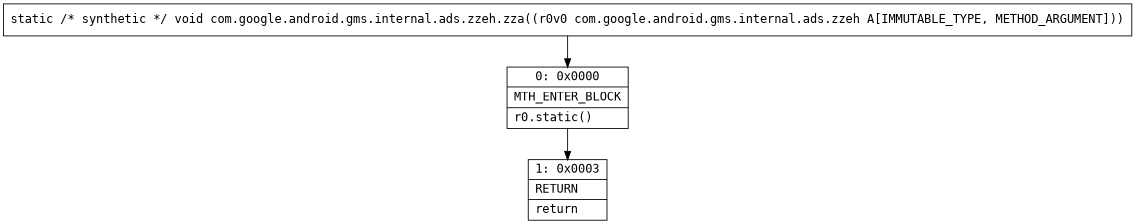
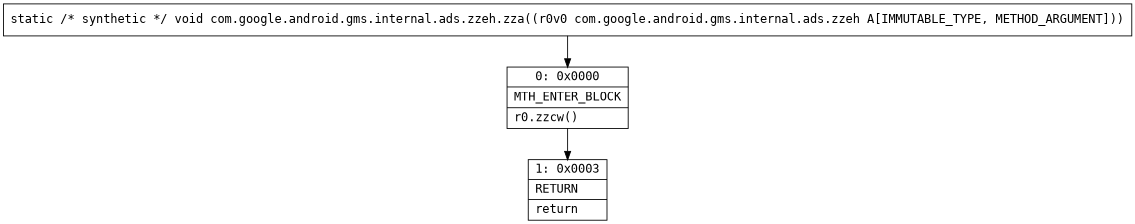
(553, 118) -> (546, 118)
